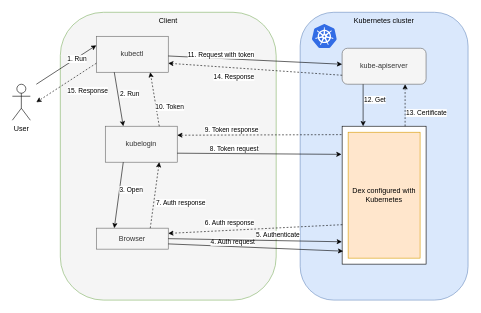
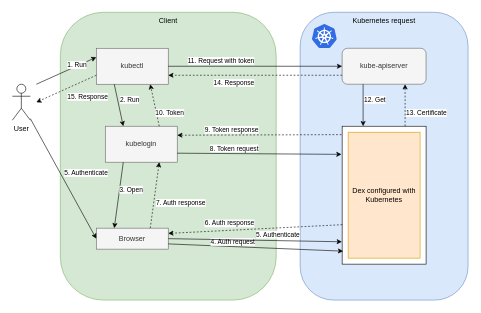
(168, 21) -> (168, 21)
(384, 21) -> (384, 21)
(132, 54) -> (132, 66)
none -> (63, 178)
